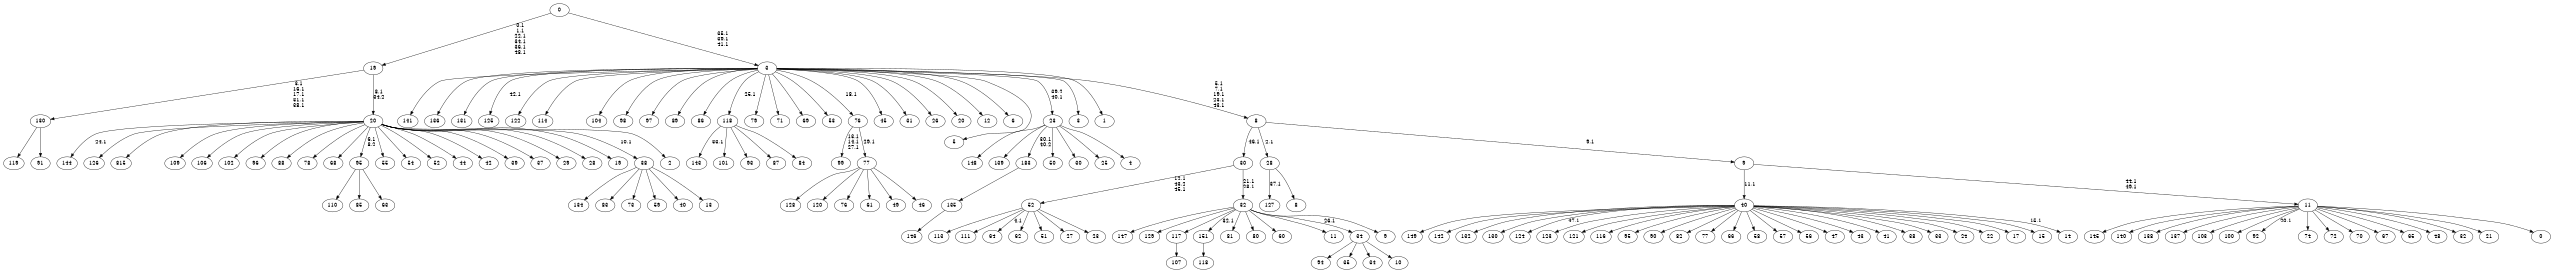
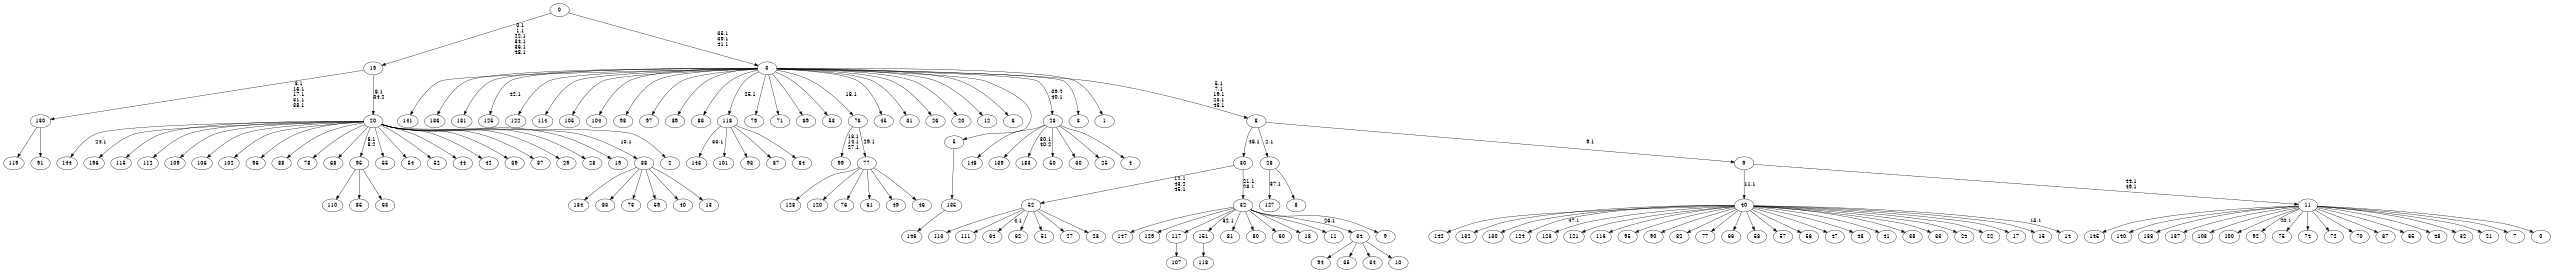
none -> (570, 121)
(94, 163) -> (94, 163)
(121, 163) -> (121, 163)
none -> (148, 163)
(990, 183) -> (953, 172)
none -> (1308, 237)
(1412, 237) -> none
none -> (2282, 237)
none -> (2515, 237)
